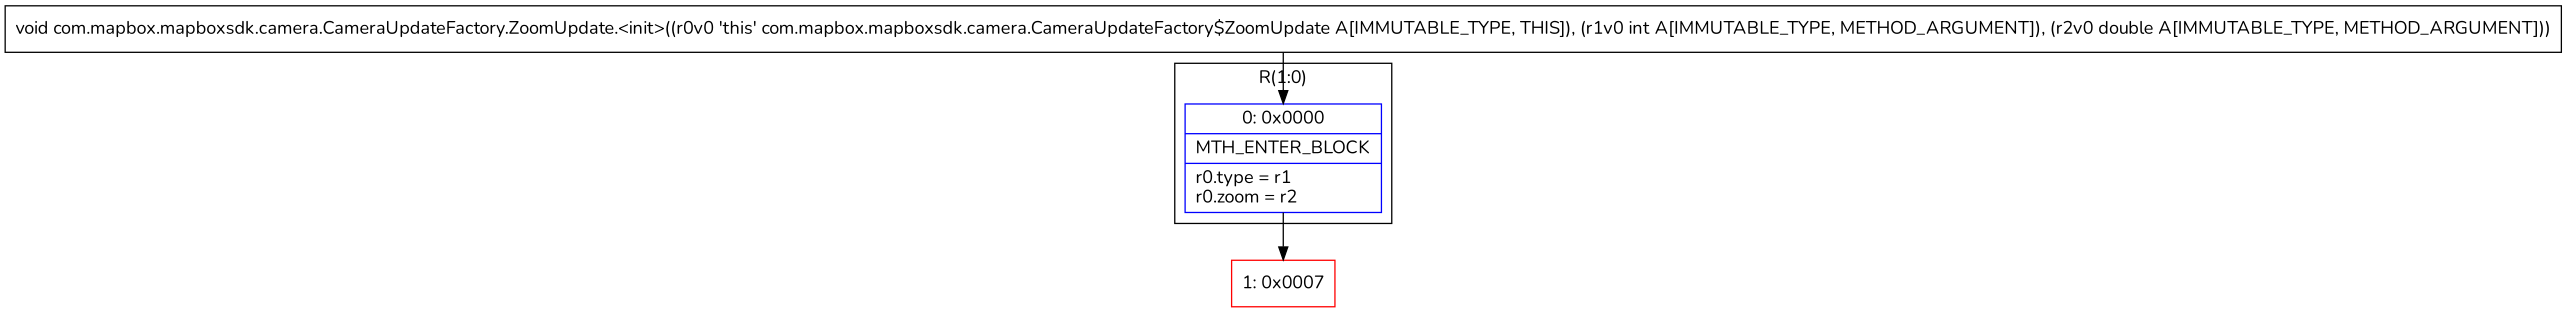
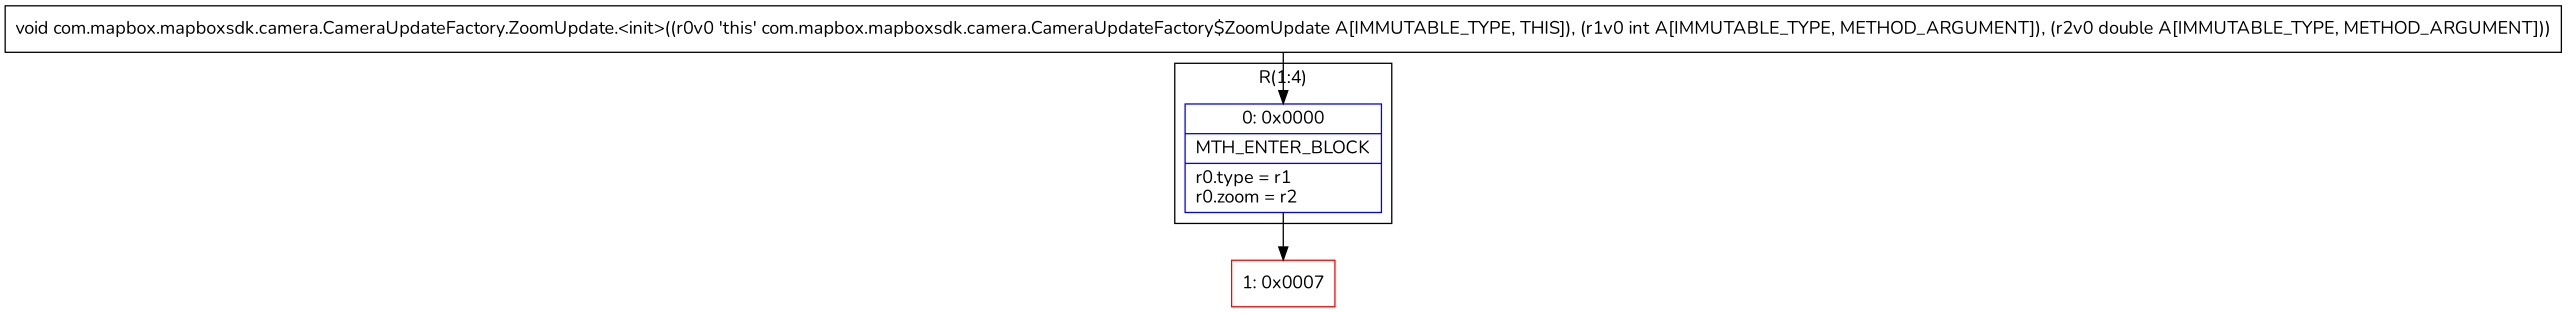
(1283, 78) -> (1283, 78)
